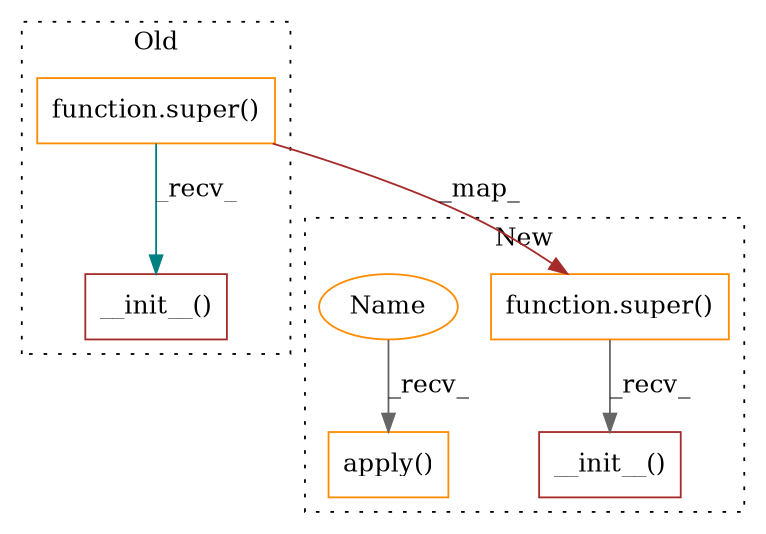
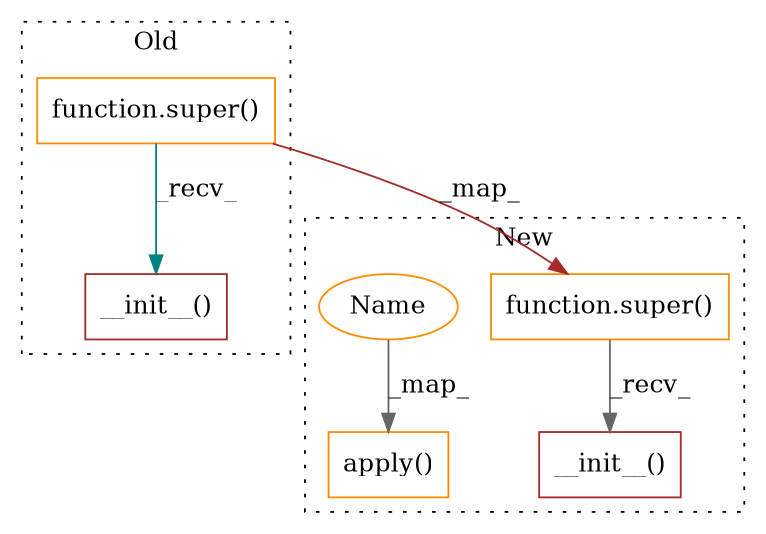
(429, 386) -> (429, 386)
